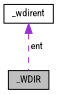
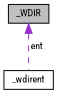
(29, 52) -> (29, 52)
